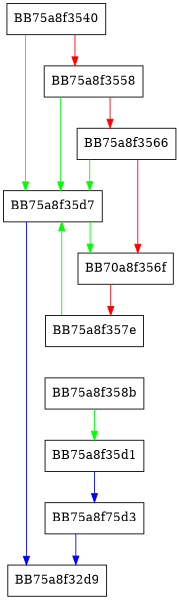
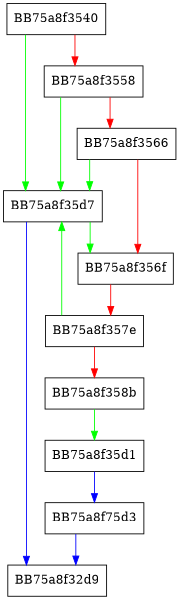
(126, 269) -> (126, 269)
none -> (94, 358)
